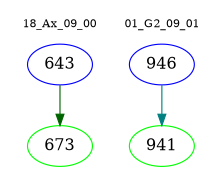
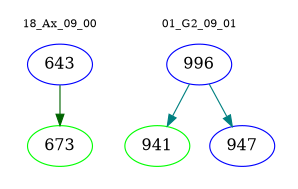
(162, 65) -> (199, 65)
none -> (242, 146)
